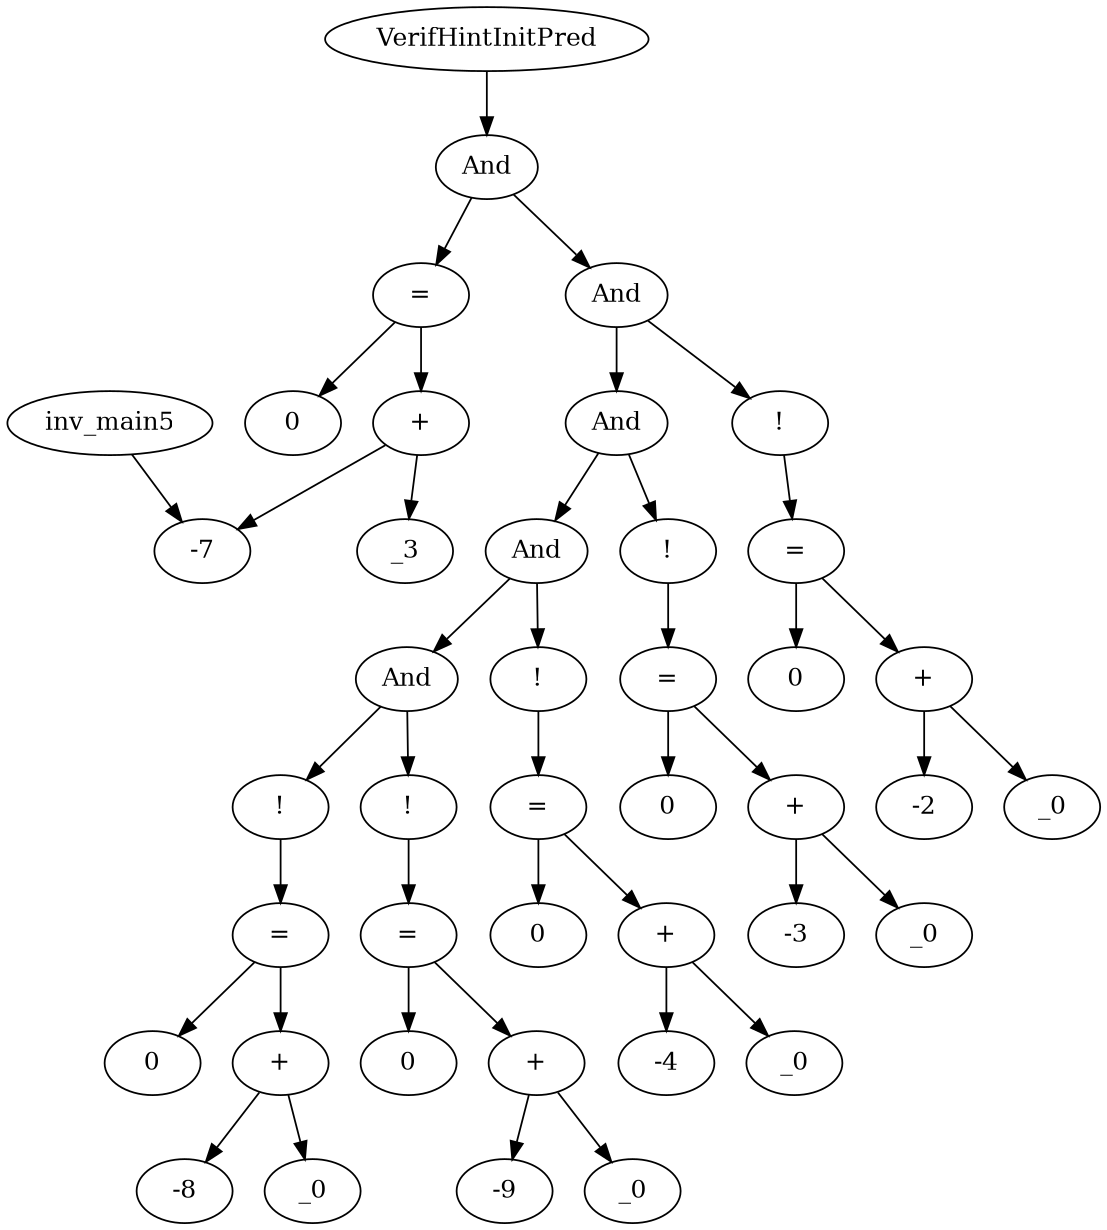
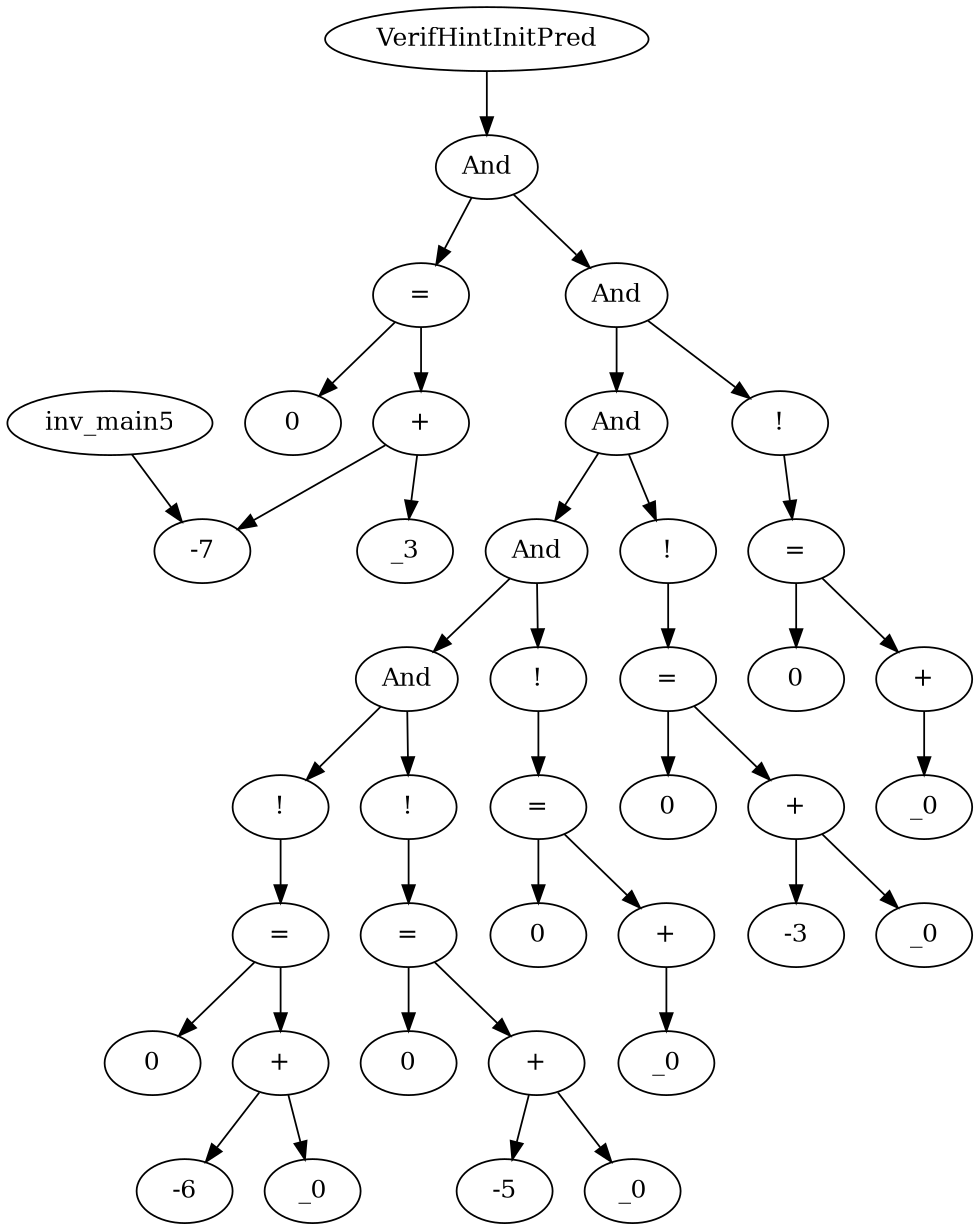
(924, 807) -> none
(666, 1063) -> none
(185, 1191) -> (185, 1191)
(505, 1191) -> (505, 1191)
